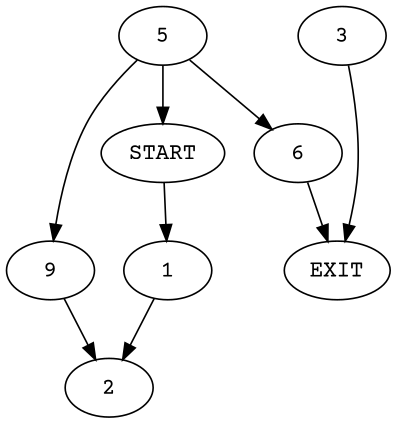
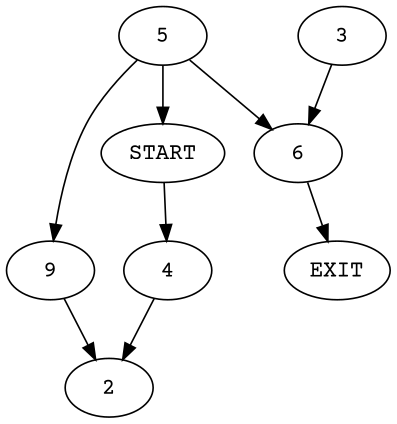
(358, 145) -> (323, 87)
(168, 270) -> (168, 270)
